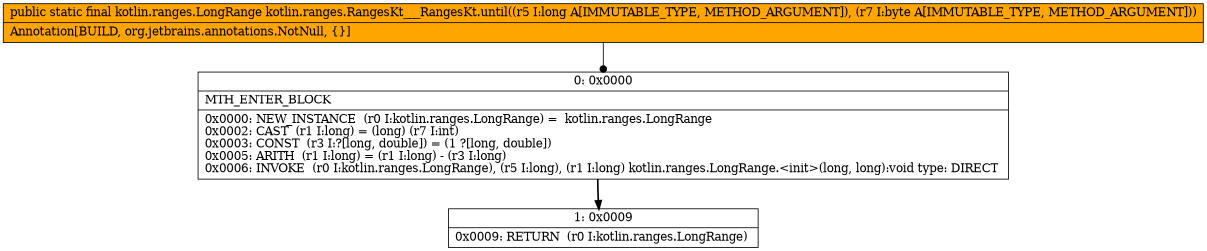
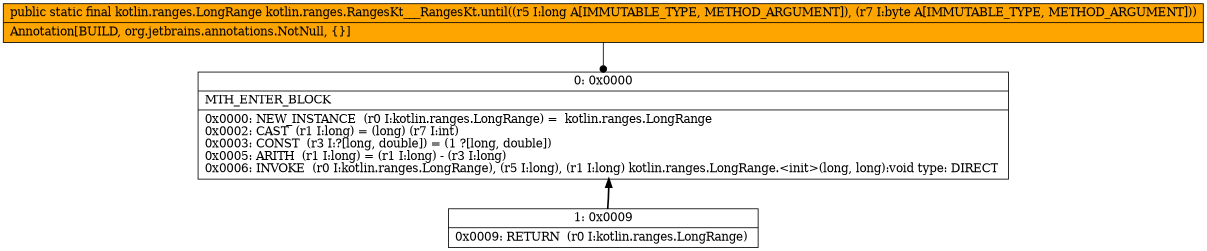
(598, 190) -> (608, 198)
